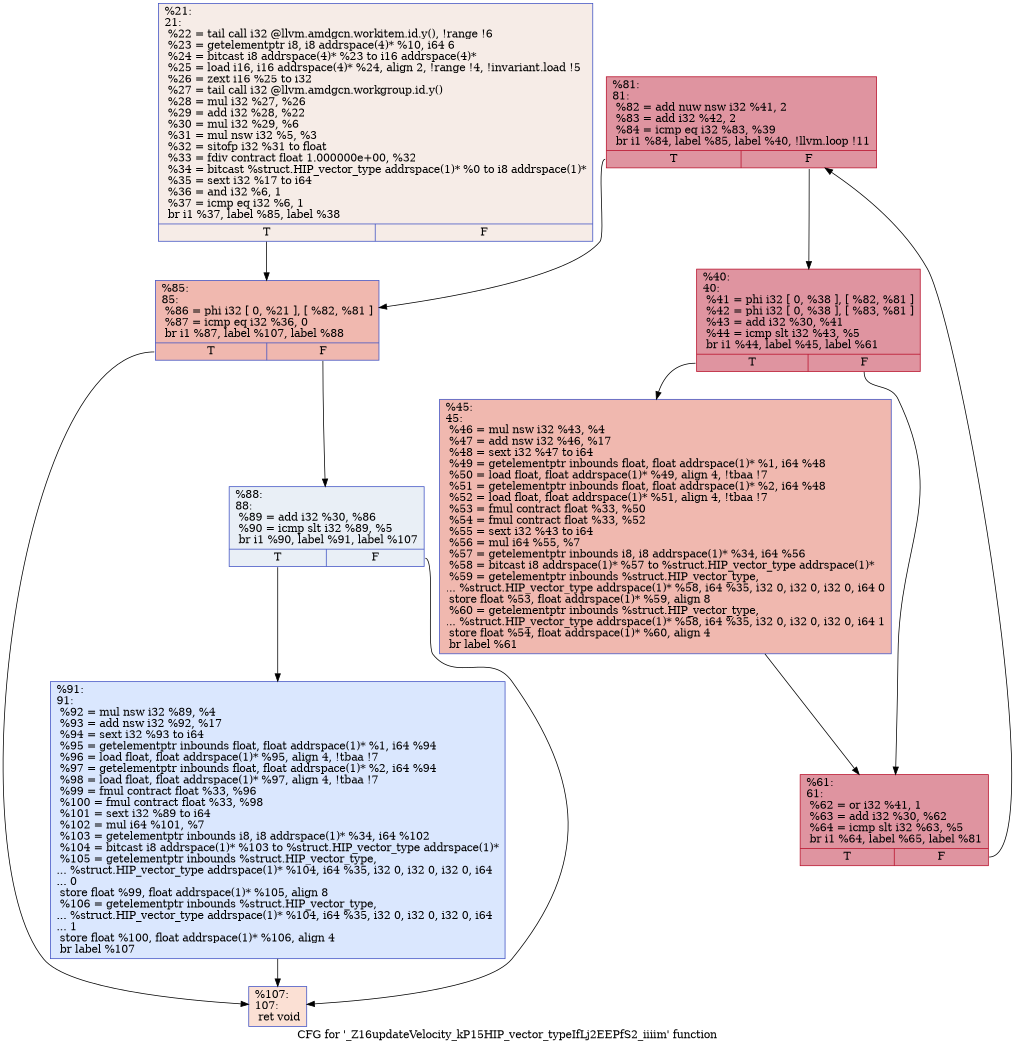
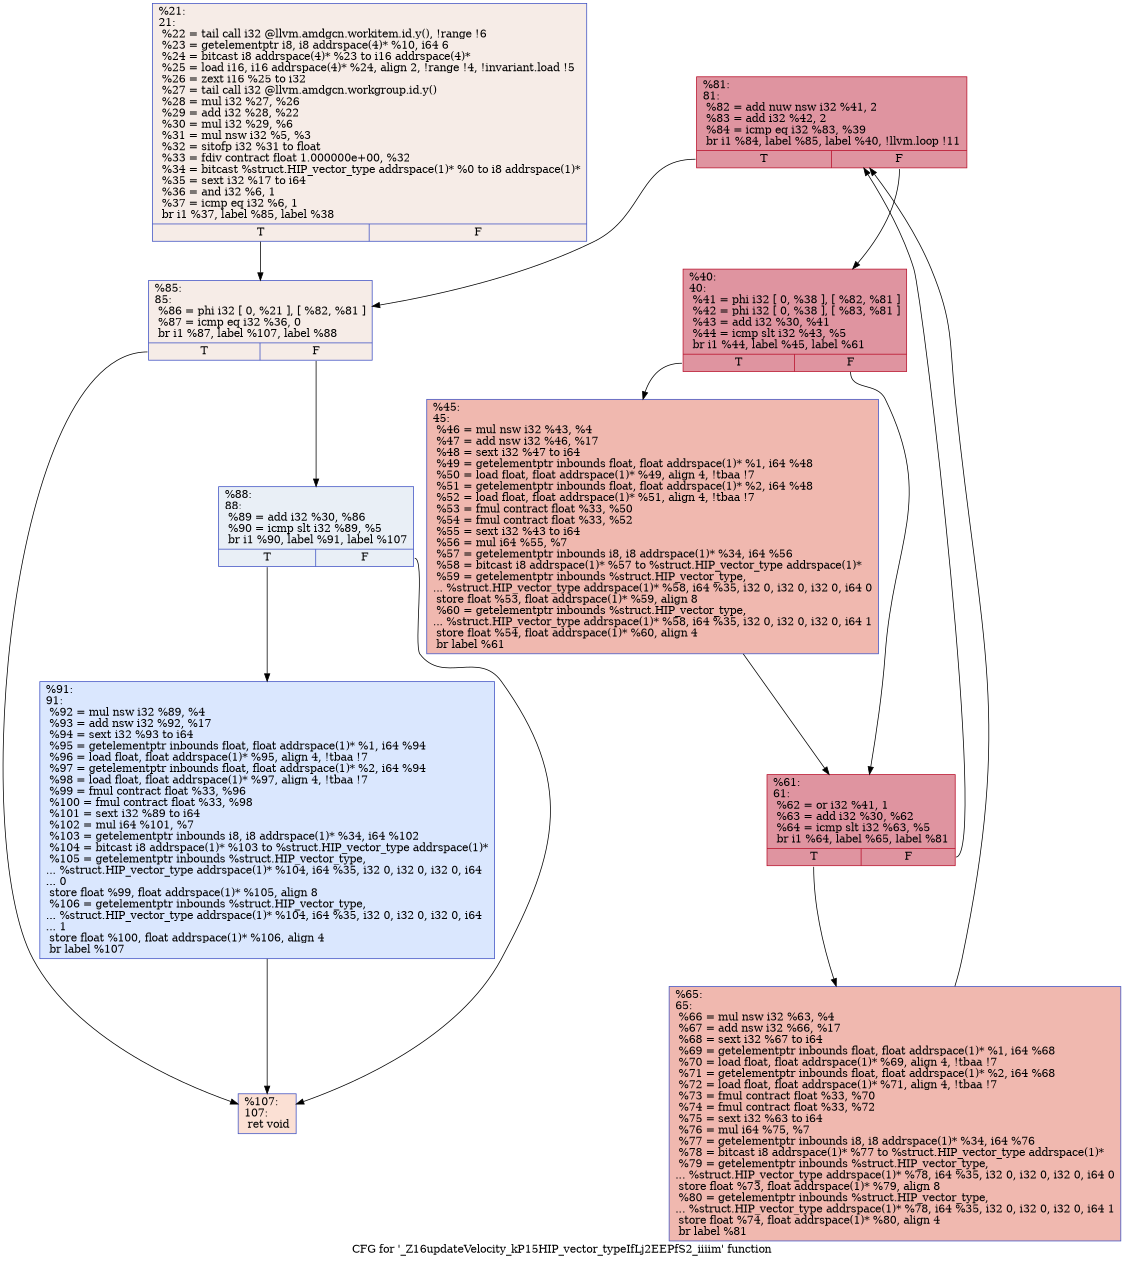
(267, 320) -> (260, 320)
none -> (895, 1114)
